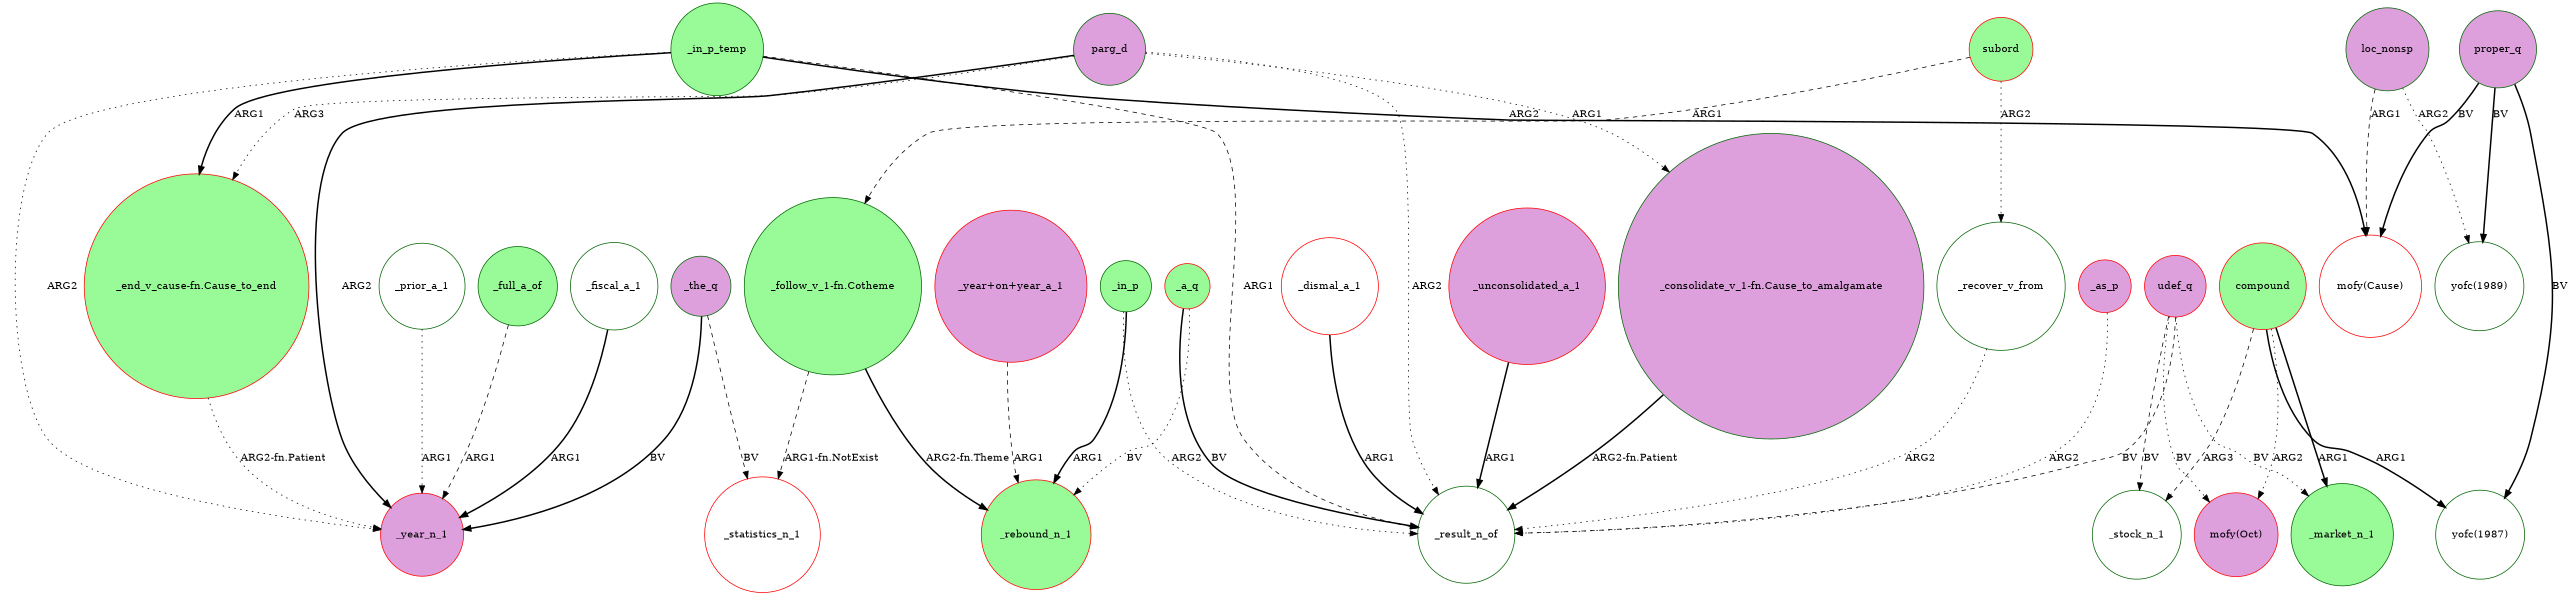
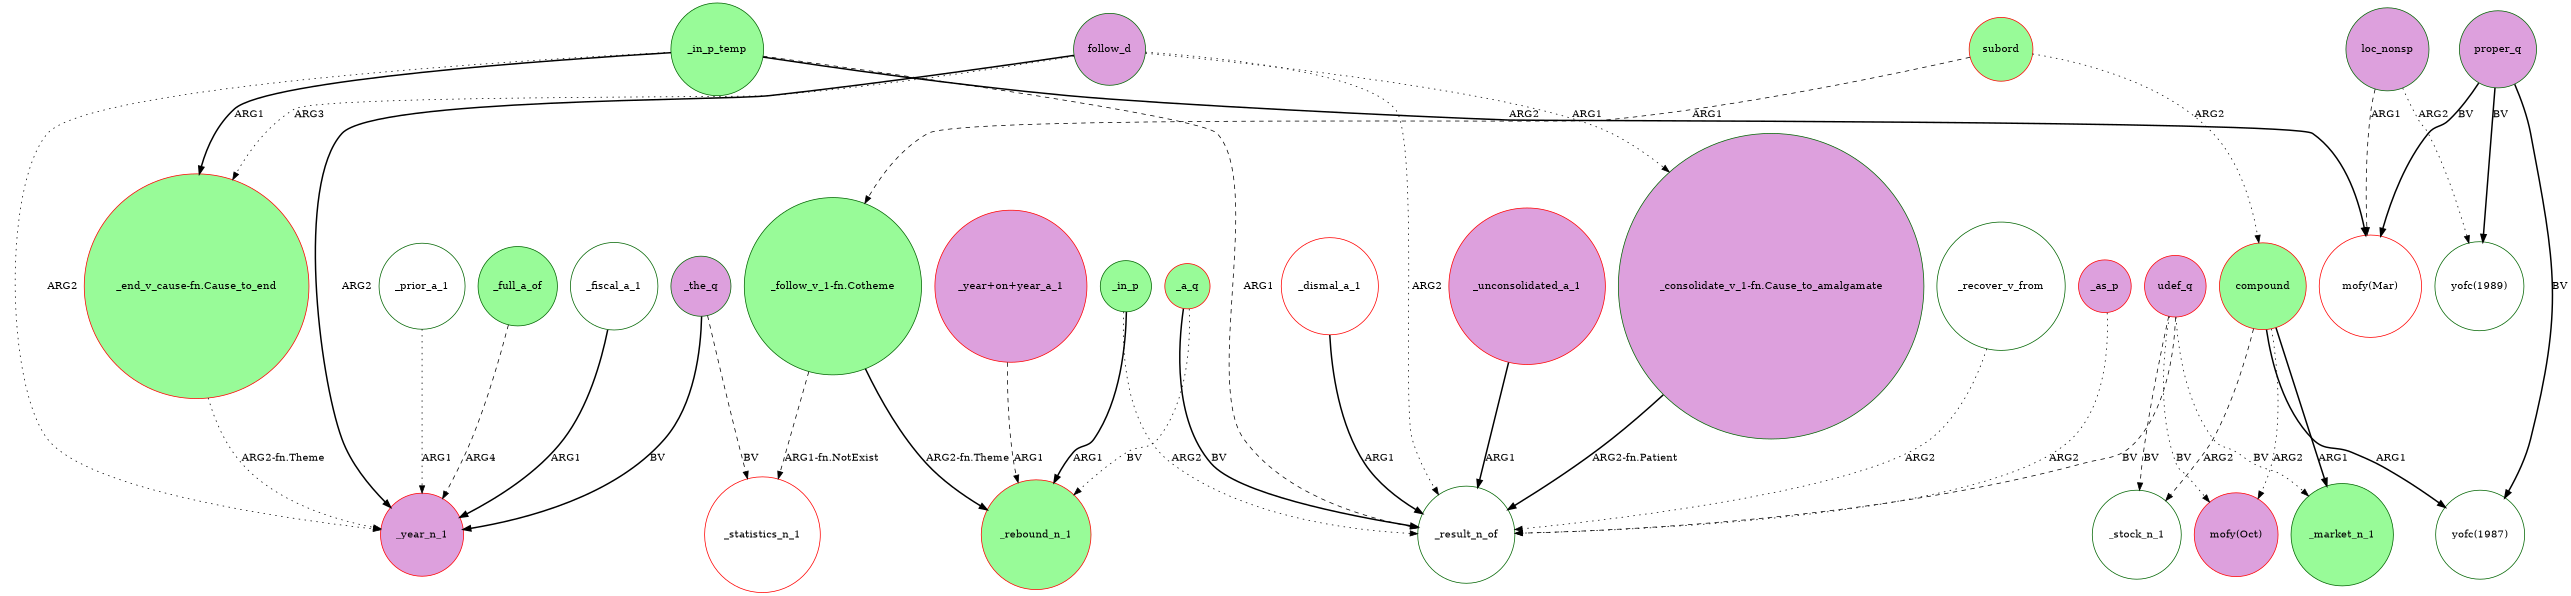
(1110, 49) -> (1110, 49)
(2001, 148) -> (2179, 106)
(2370, 286) -> (2370, 286)
(283, 458) -> (283, 458)
(481, 458) -> (481, 458)
(2219, 458) -> (2219, 458)
